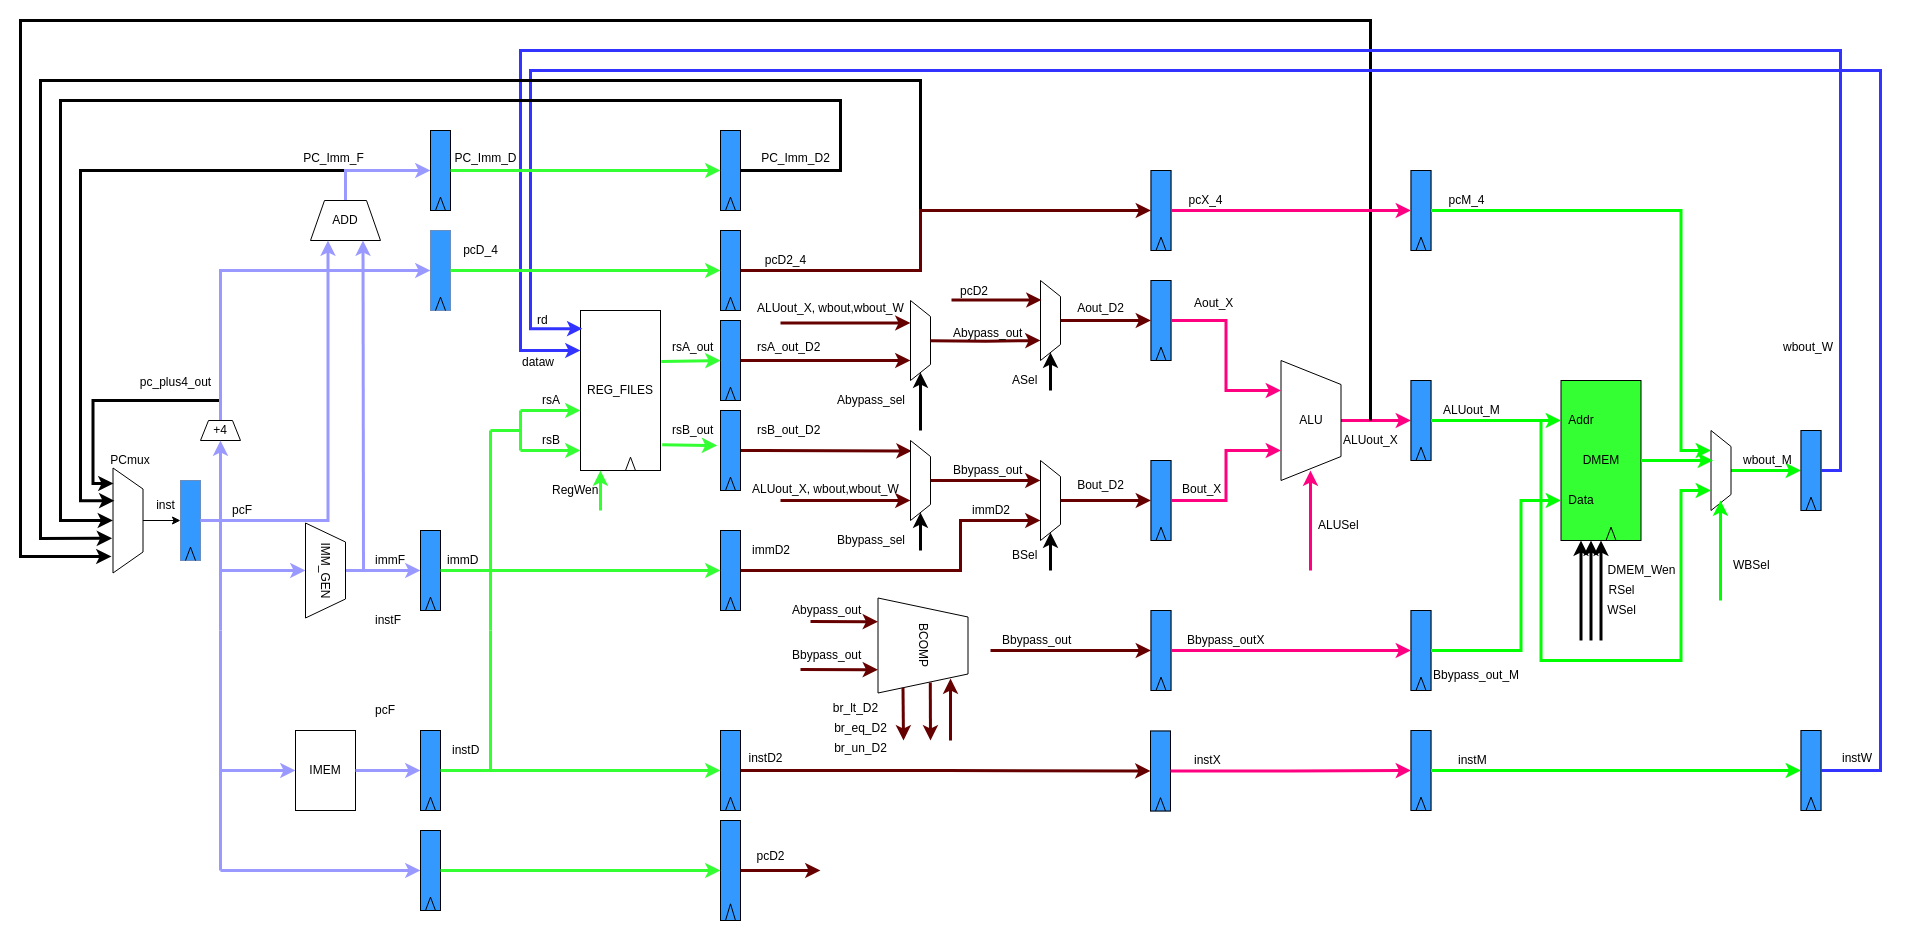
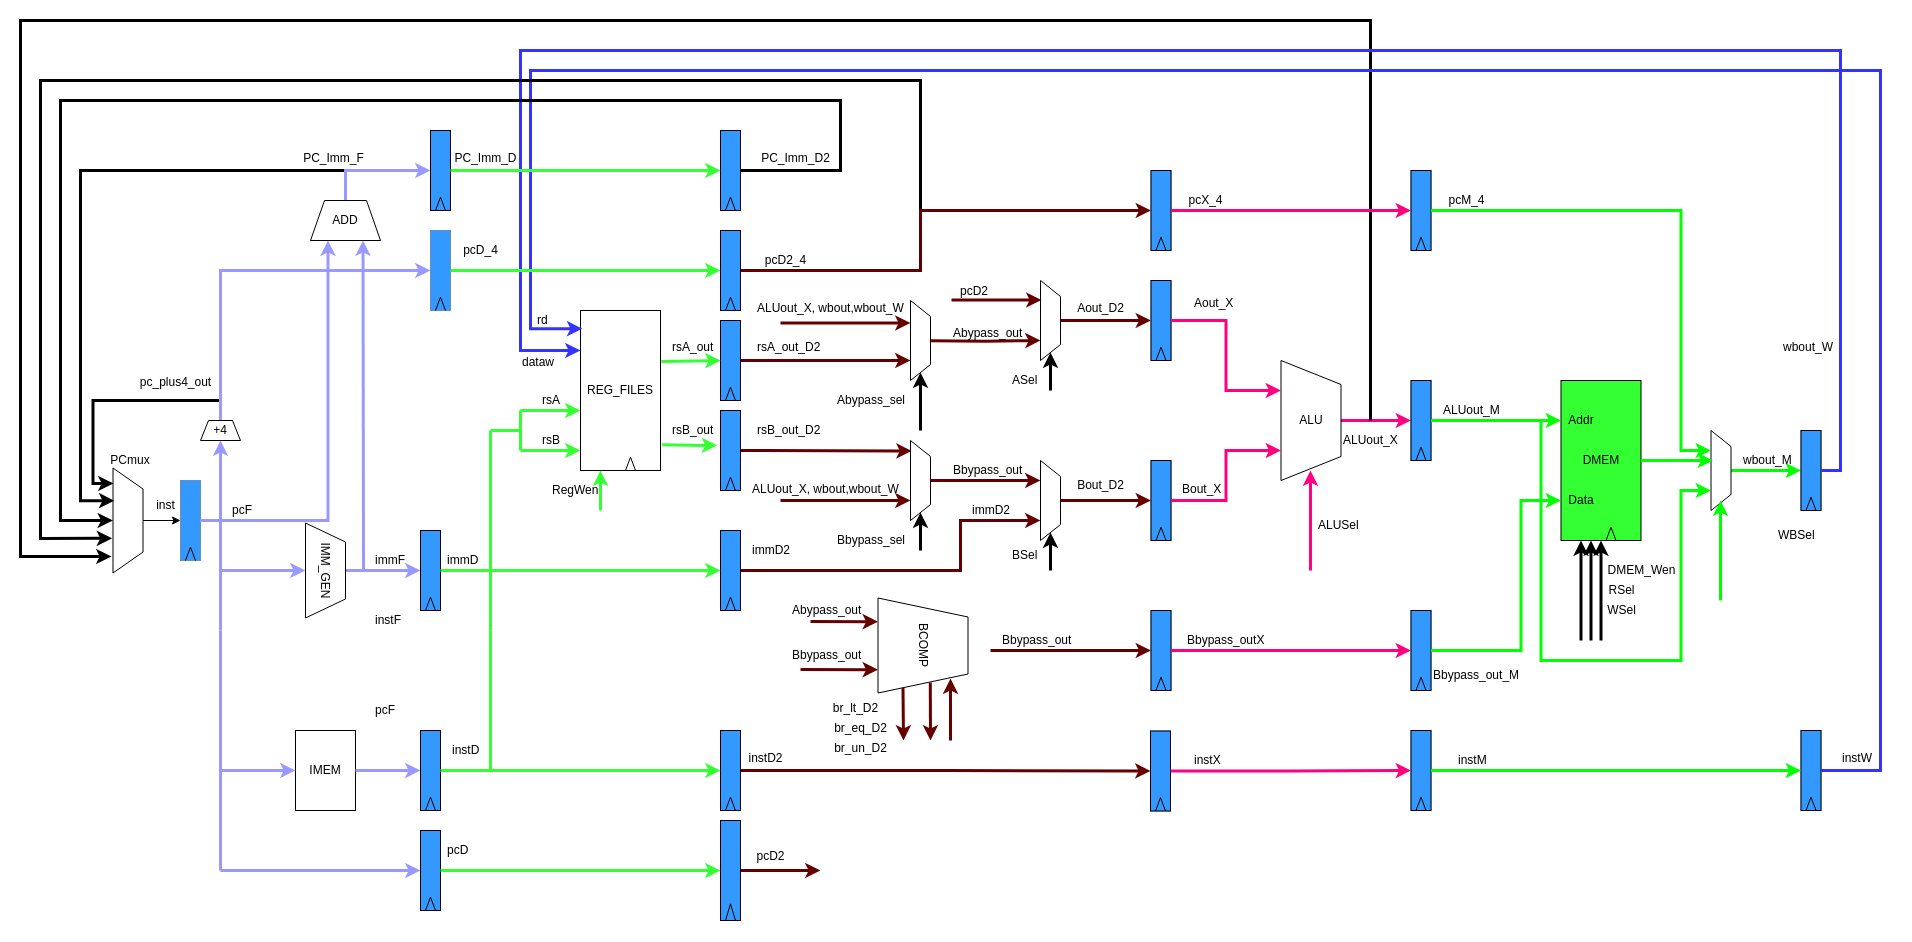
(1756, 566) -> (1801, 536)
none -> (466, 851)
